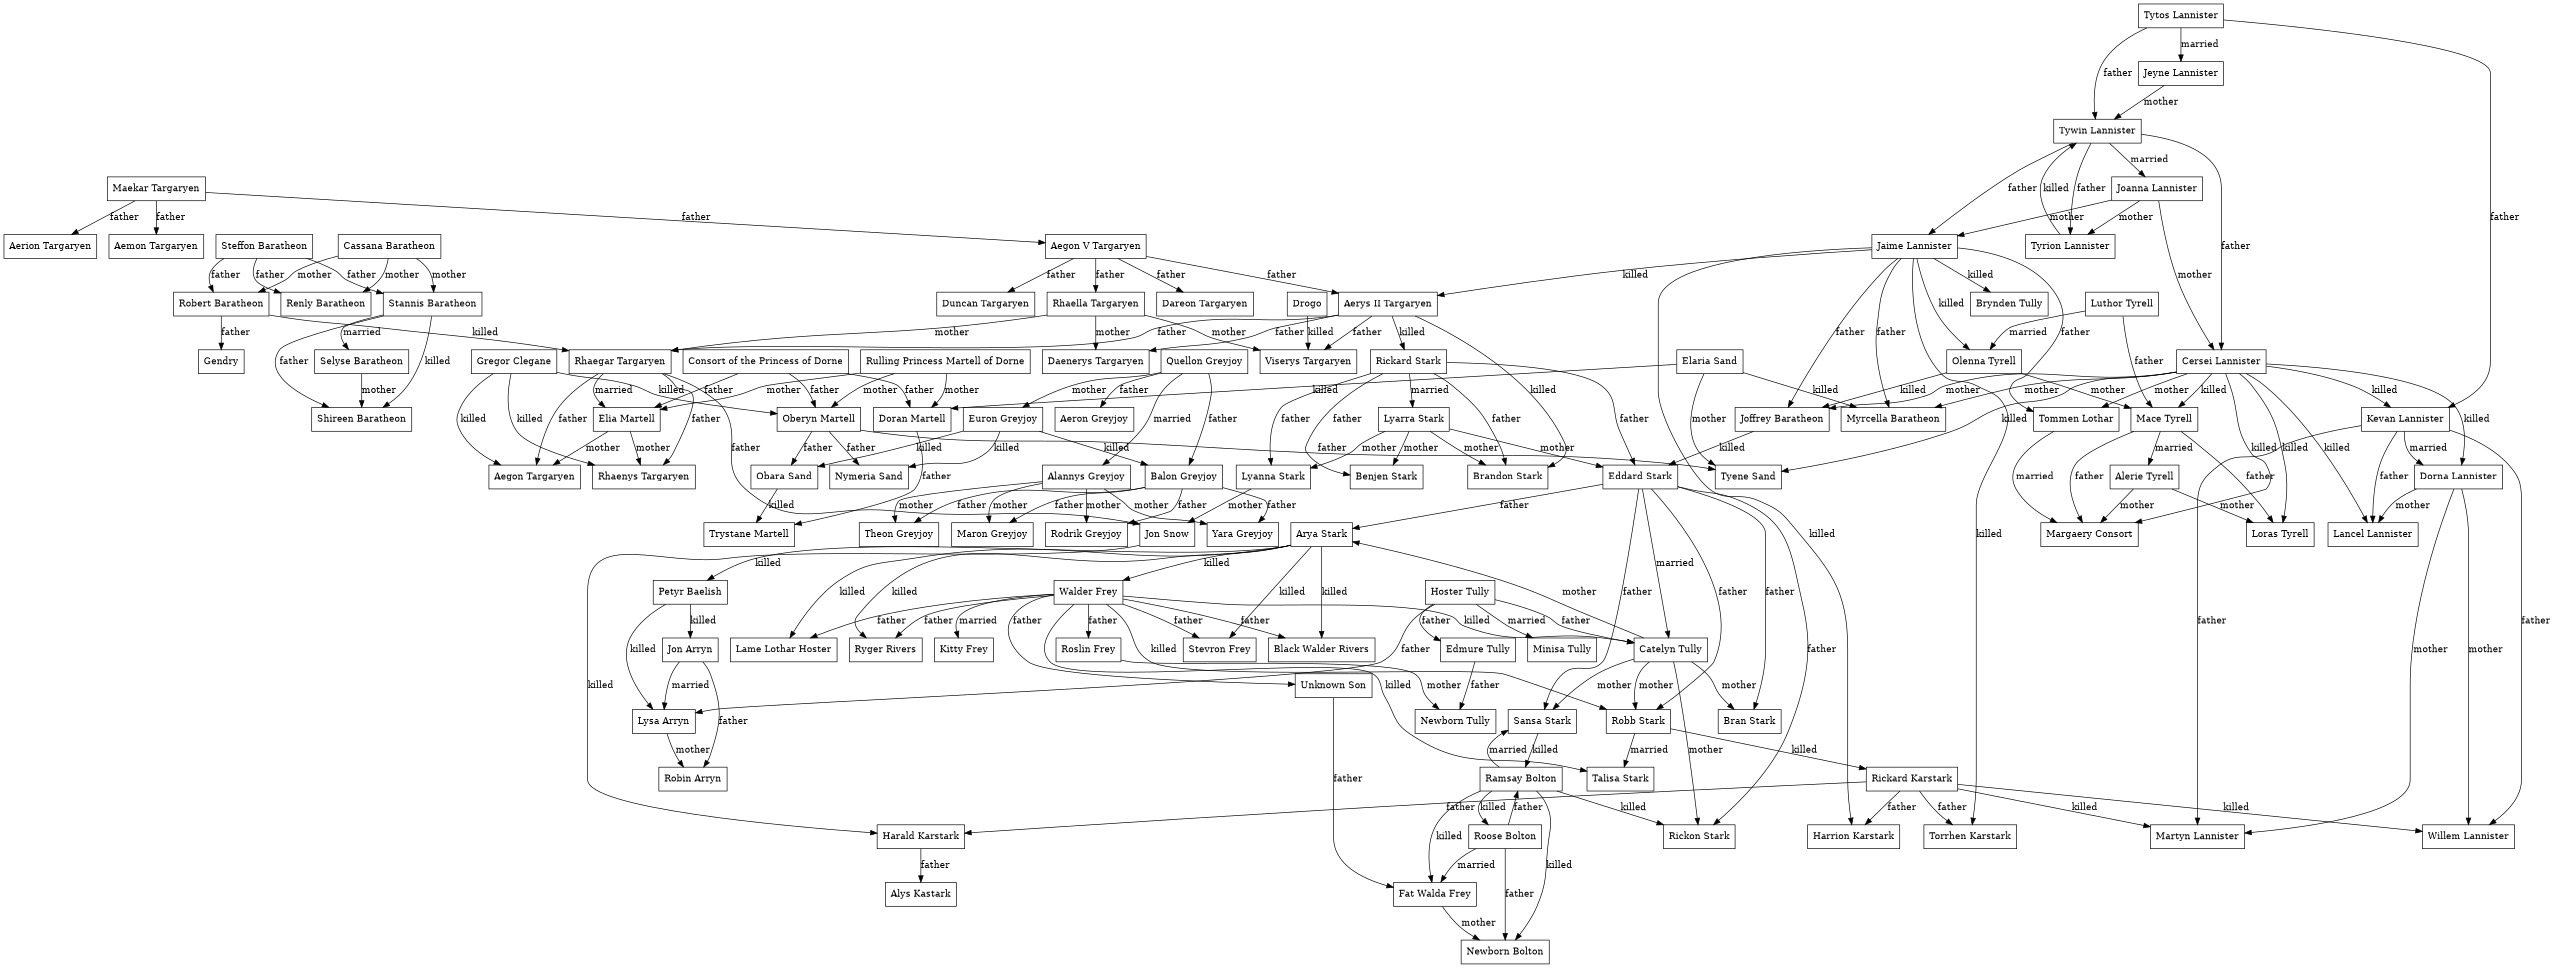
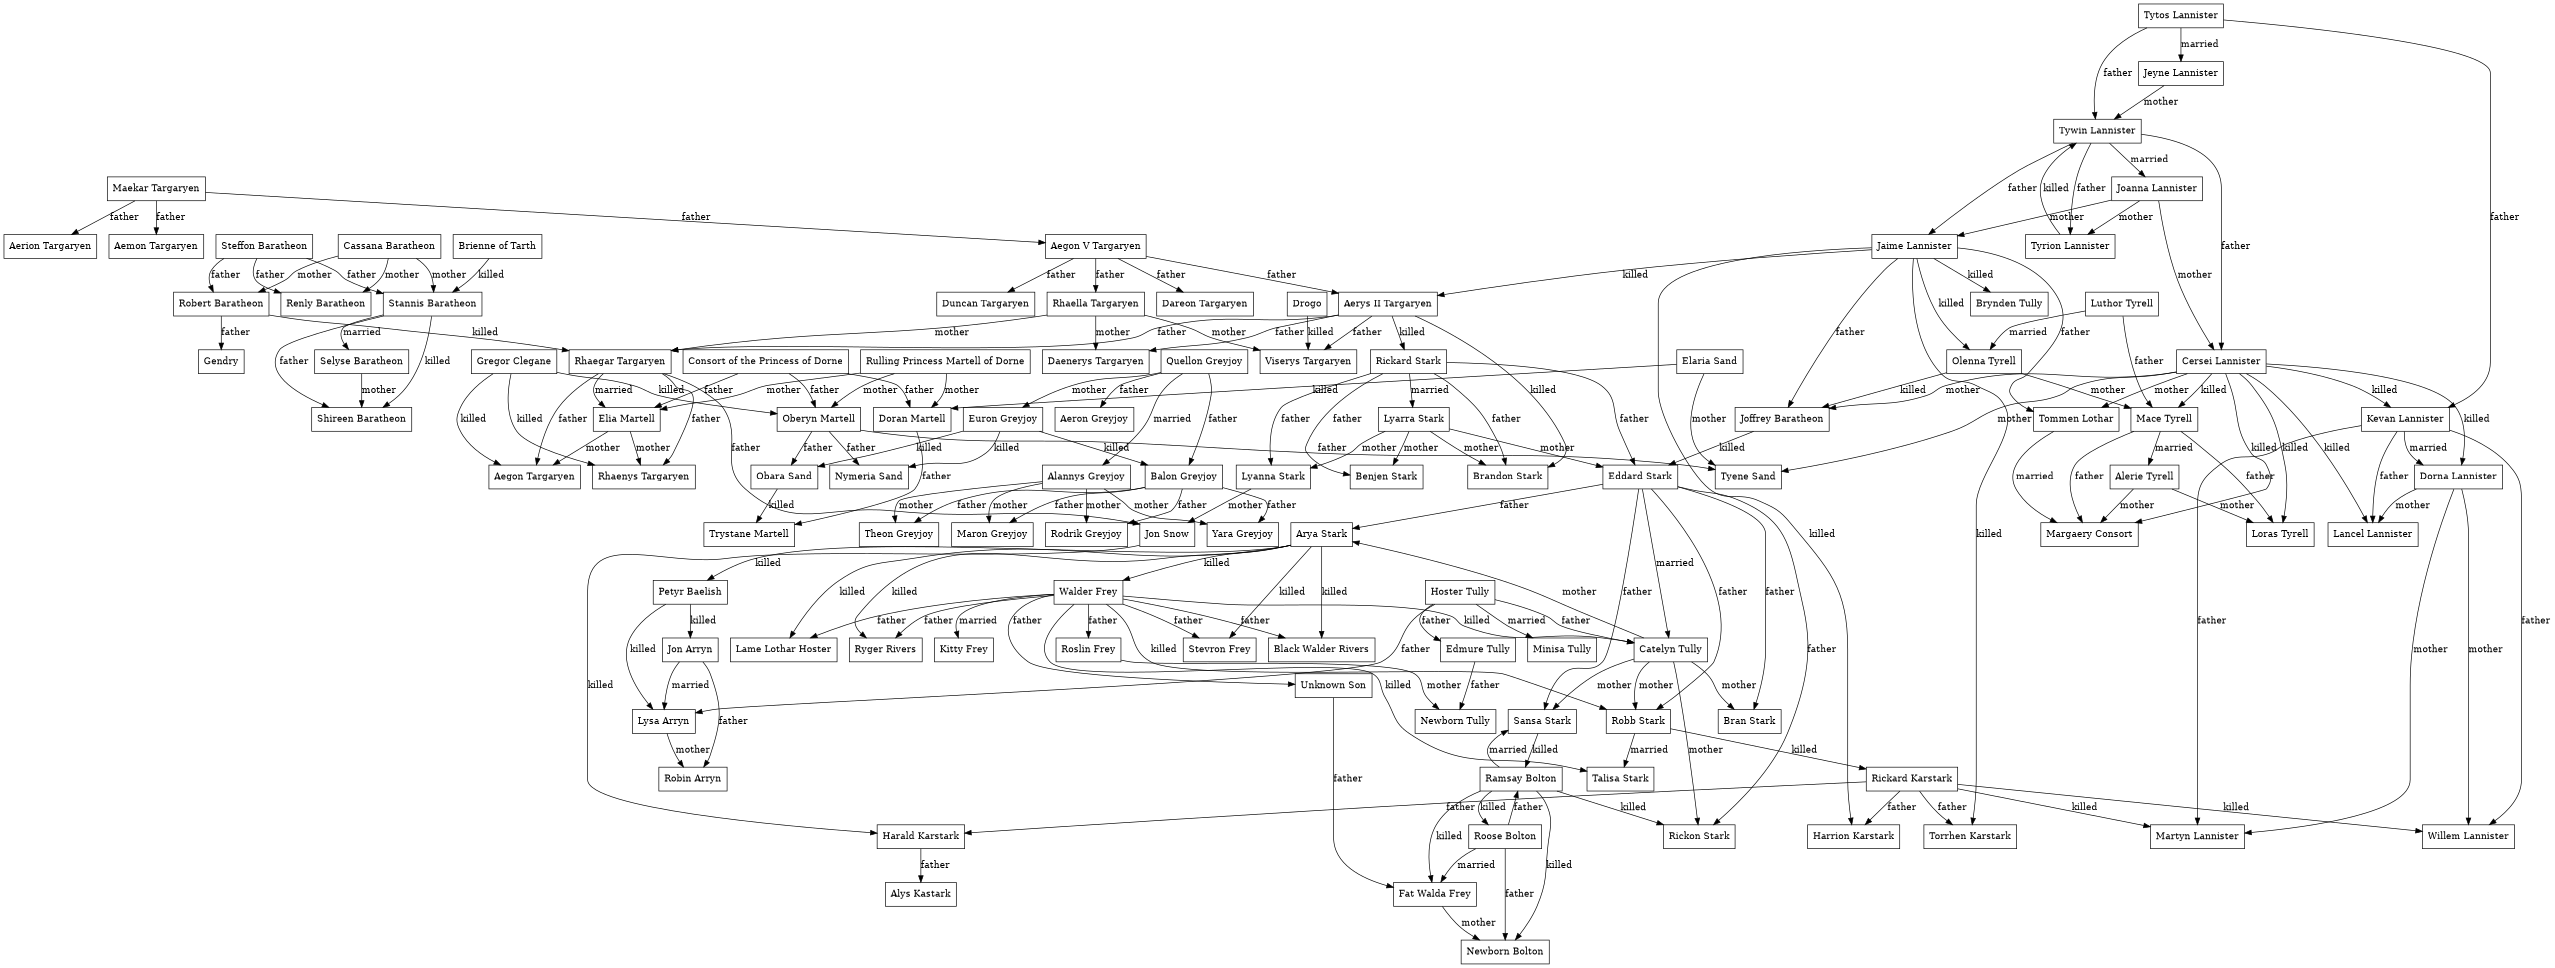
none -> (498, 246)
(1893, 419) -> none
(2015, 419) -> (2015, 419)
